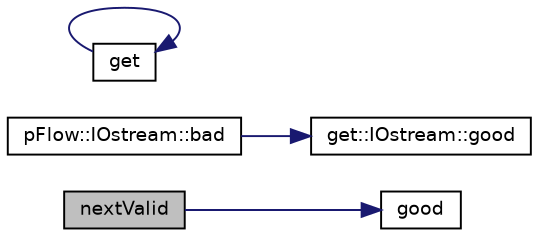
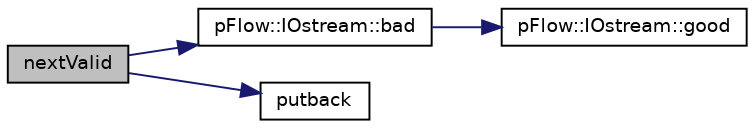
none -> (153, 51)
(124, 62) -> none
(421, 136) -> (624, 27)
(421, 210) -> (315, 101)
